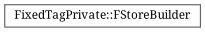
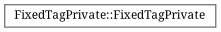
(103, 16) -> (110, 16)
